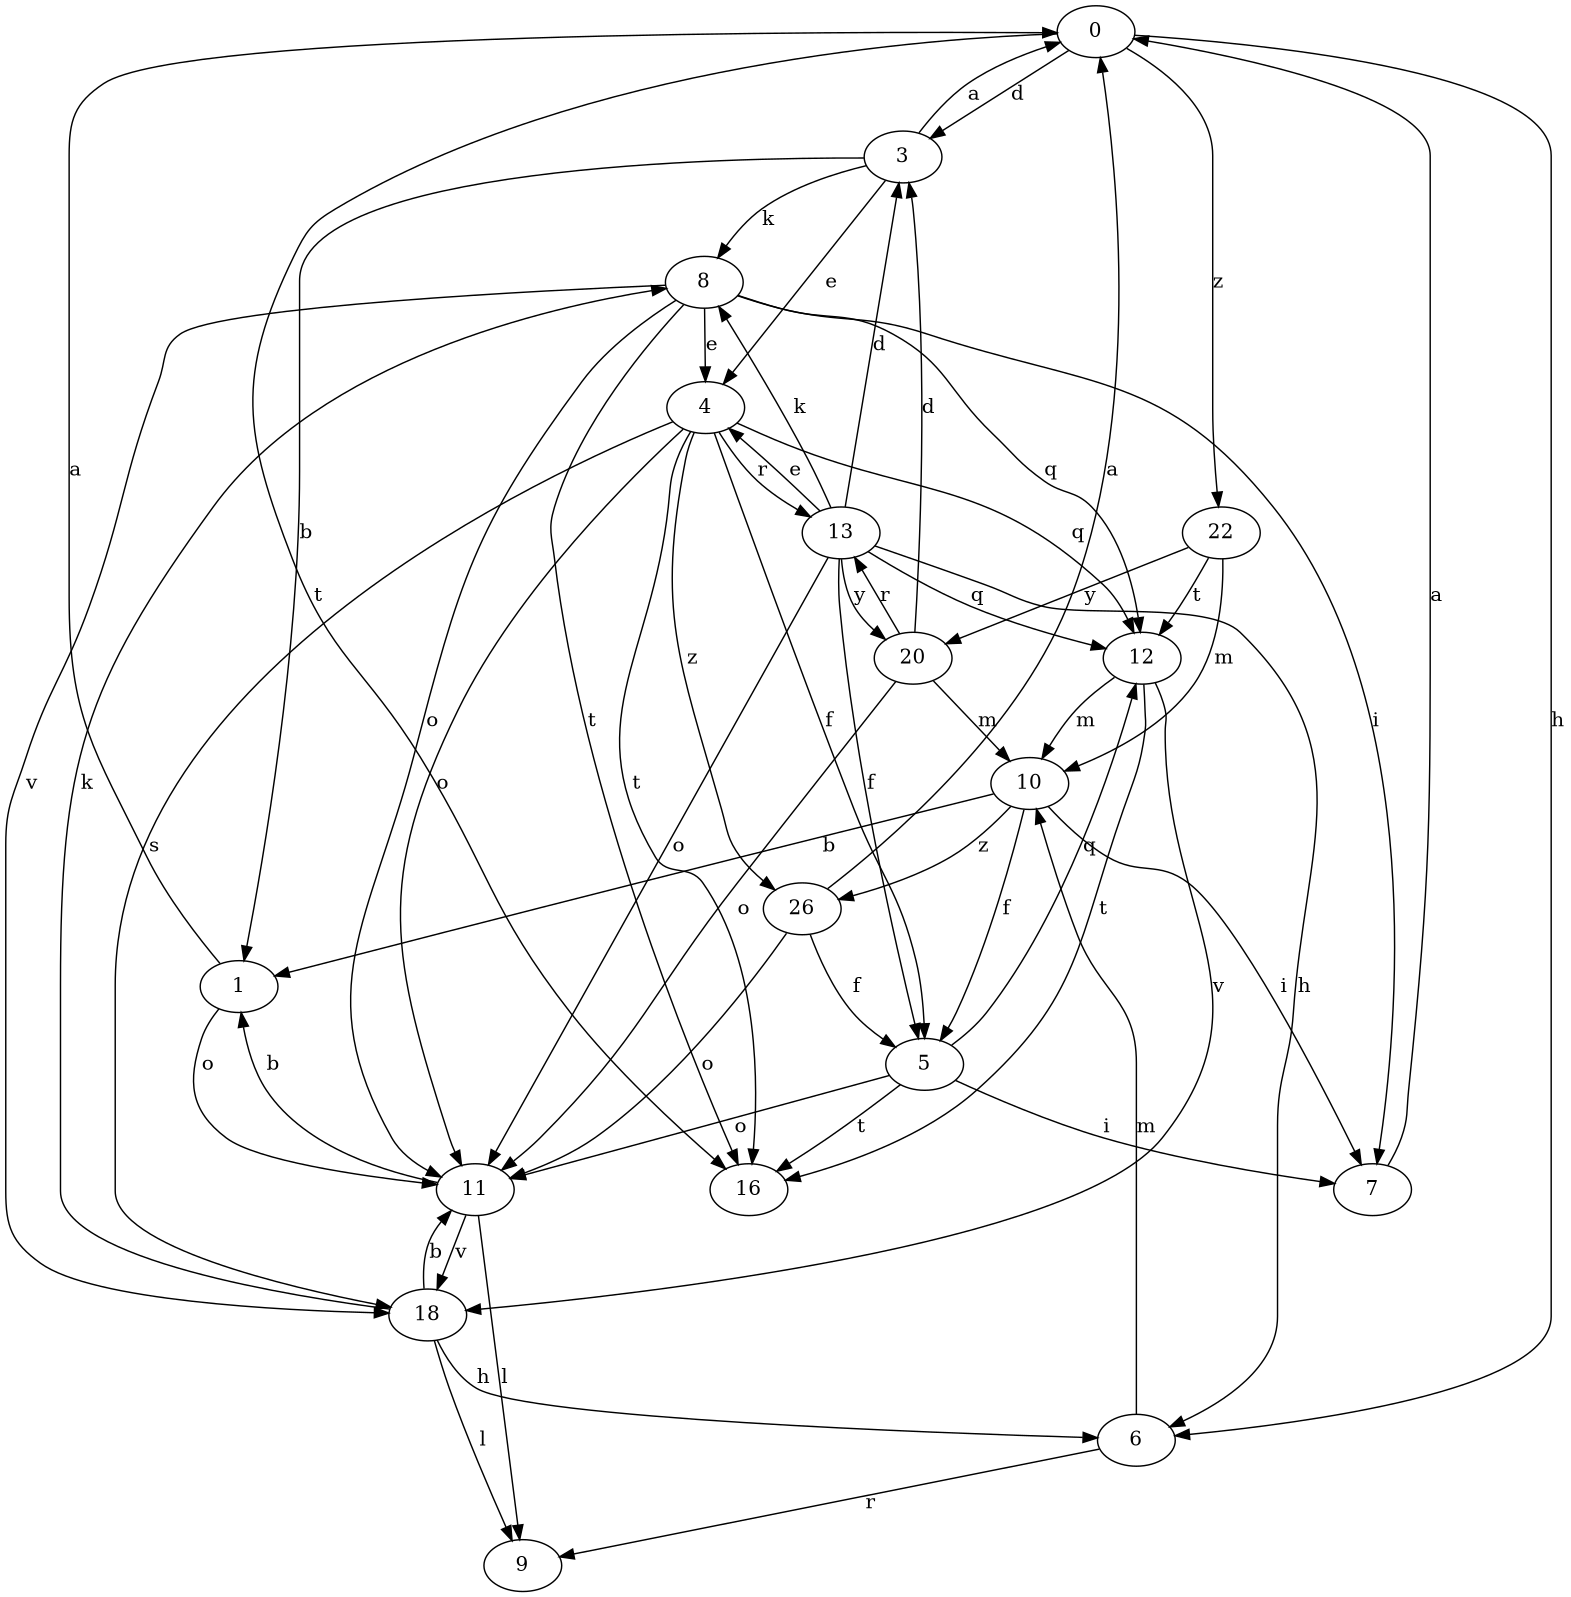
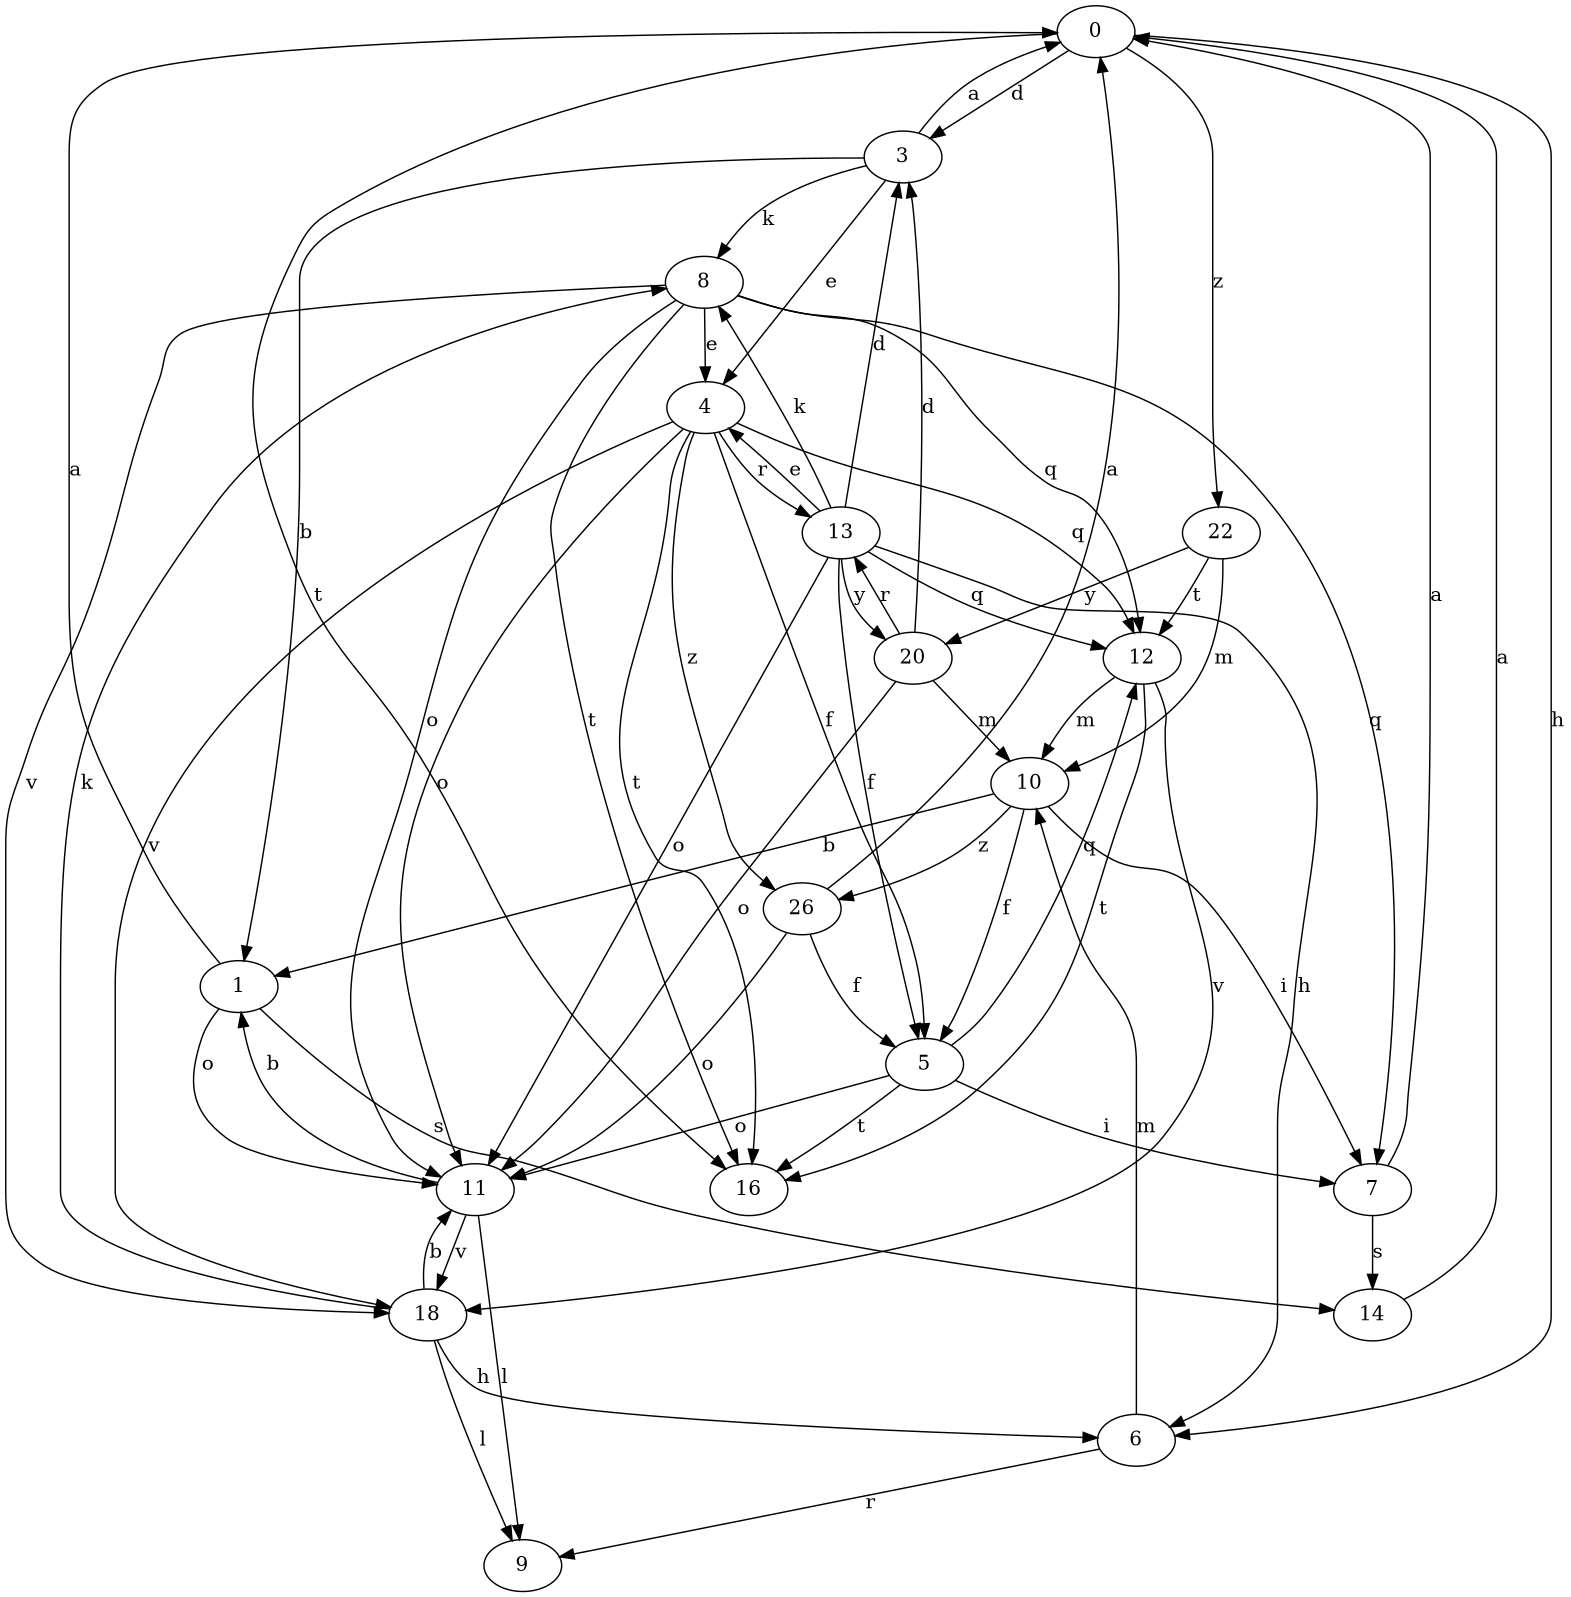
(1376, 721) -> (1376, 721)
(155, 846) -> (155, 846)
none -> (1373, 1315)
